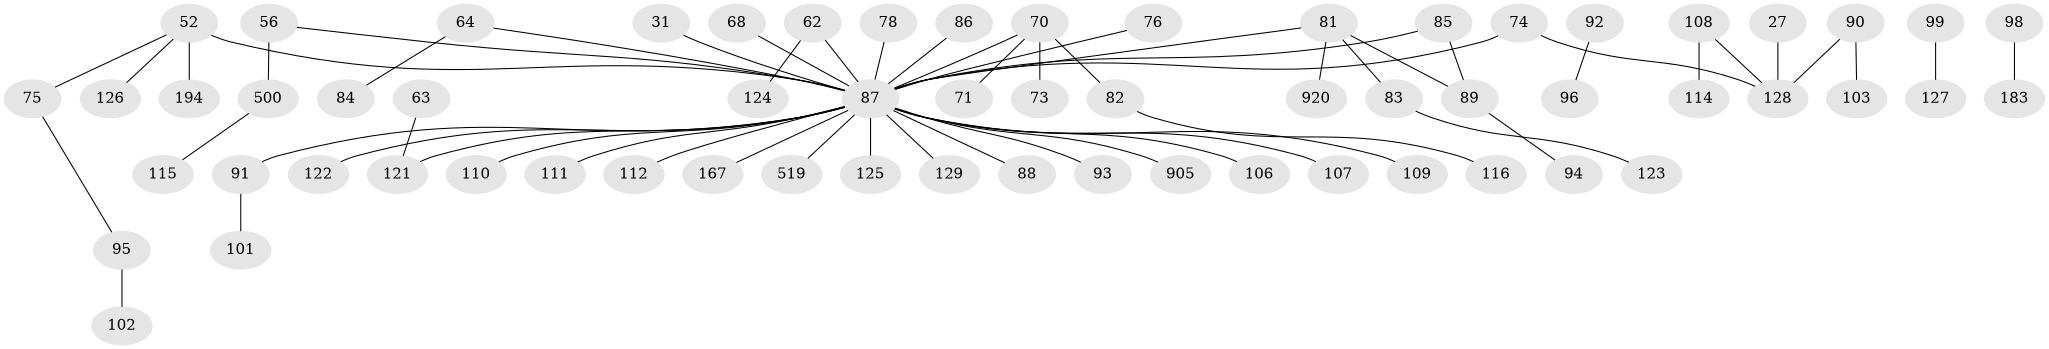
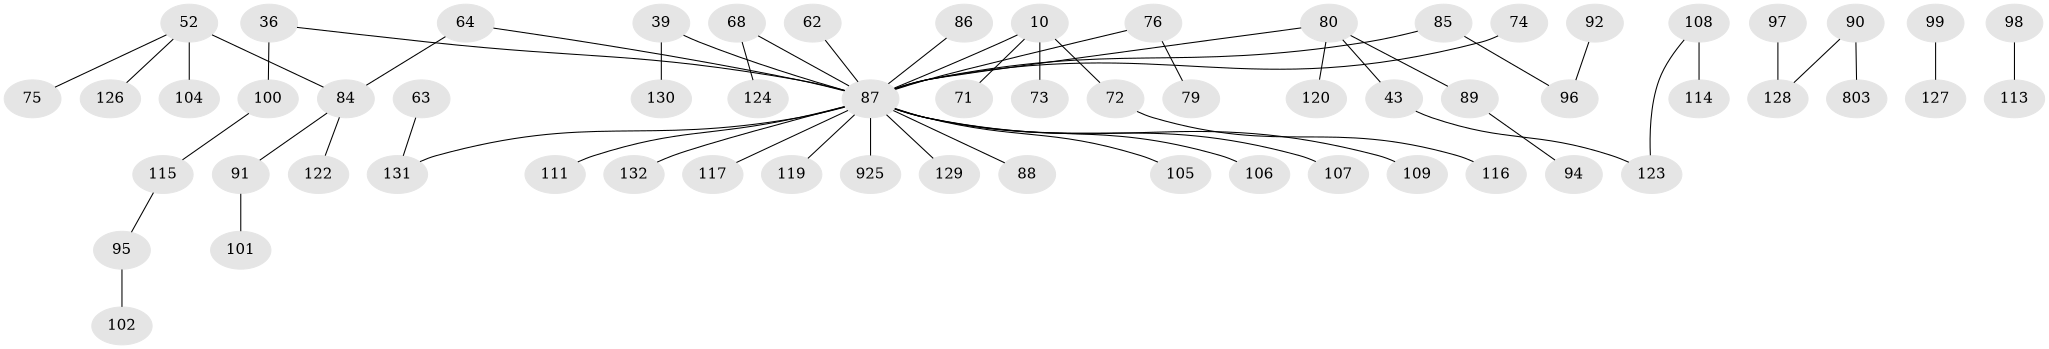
(269, 23) -> (269, 23)
(661, 23) -> (661, 23)
(888, 23) -> none
(1040, 23) -> (1040, 23)
(1329, 23) -> (1329, 23)
(1778, 23) -> (1778, 23)
(785, 61) -> (745, 52)
(1457, 61) -> (1507, 61)
(1648, 61) -> none
(1739, 61) -> (1655, 94)
(527, 68) -> (262, 58)
(189, 99) -> (189, 99)
(268, 99) -> (268, 99)
none -> (661, 99)
(1116, 99) -> (1116, 99)
none -> (1191, 99)
(1316, 99) -> (1316, 99)
(1394, 99) -> (1394, 99)
(1857, 99) -> (1857, 99)
(2014, 99) -> (2014, 99)
(464, 128) -> (293, 137)
(465, 135) -> (332, 136)
(77, 174) -> (142, 212)
(397, 175) -> (397, 175)
(476, 175) -> none
(634, 175) -> (634, 175)
(713, 175) -> (713, 175)
(792, 175) -> (792, 175)
(871, 175) -> (871, 175)
(1103, 175) -> none
(1181, 175) -> (1181, 175)
